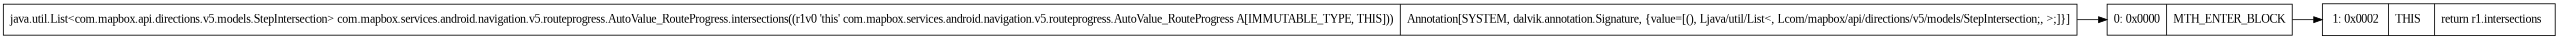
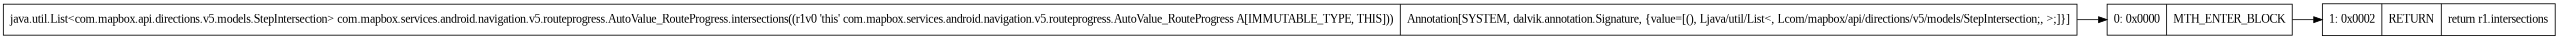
(2408, 19) -> (2412, 19)
